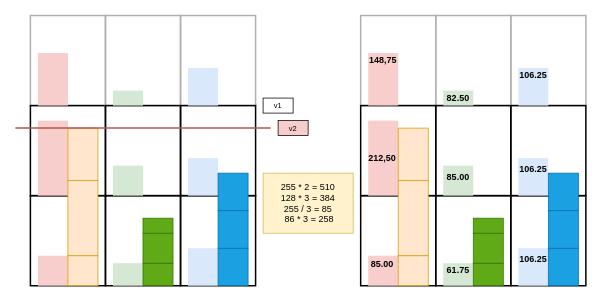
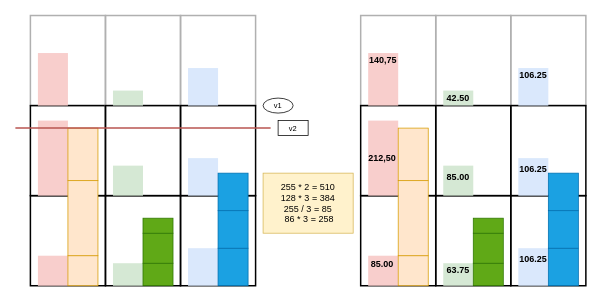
(383, 60) -> (383, 60)
(458, 98) -> (458, 98)
(278, 105) -> (278, 105)
(293, 128) -> (293, 128)
(458, 270) -> (458, 270)
